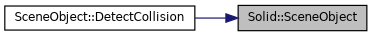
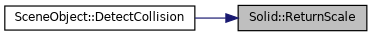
(302, 18) -> (302, 18)
